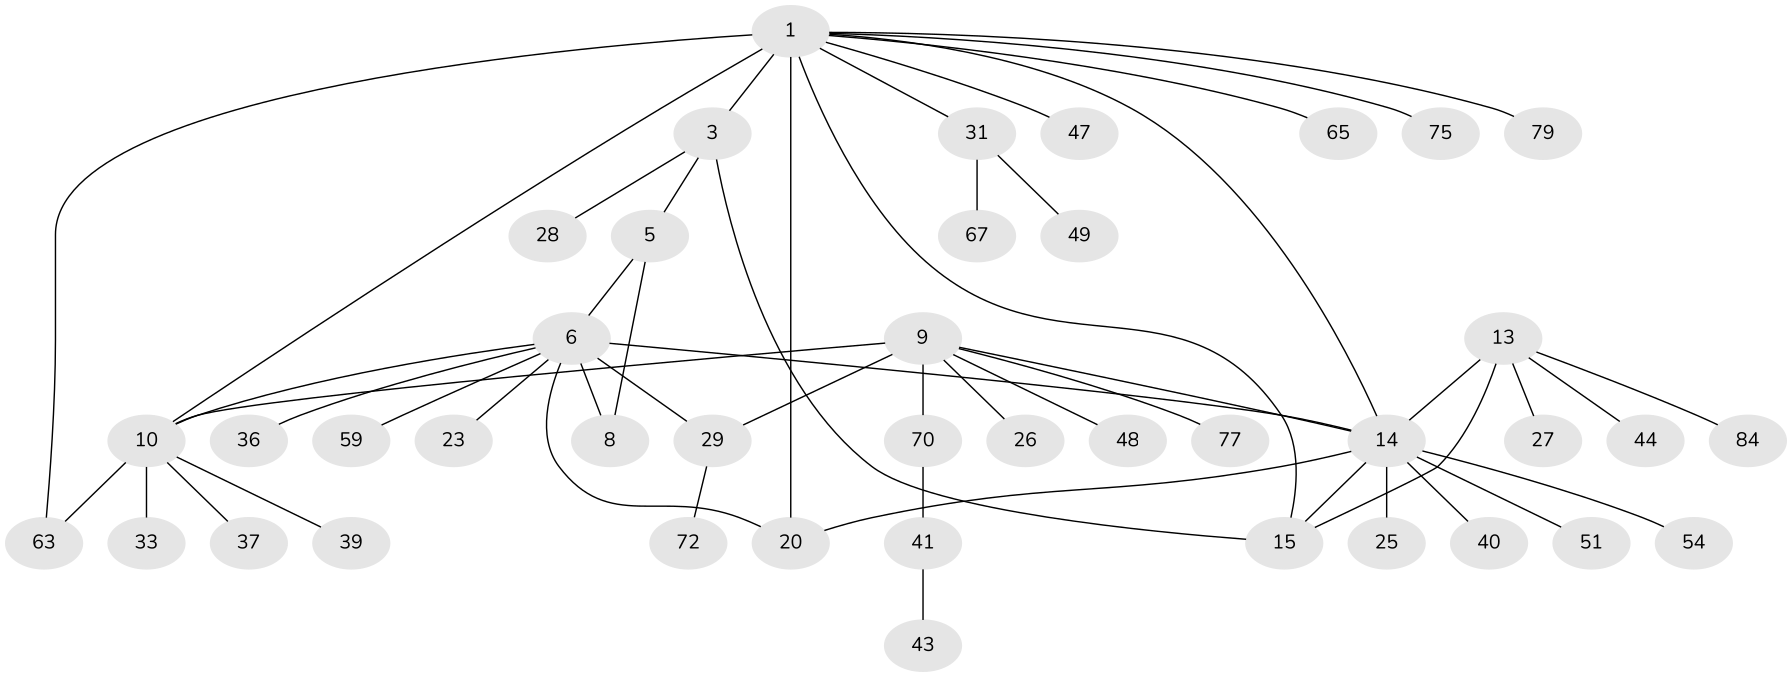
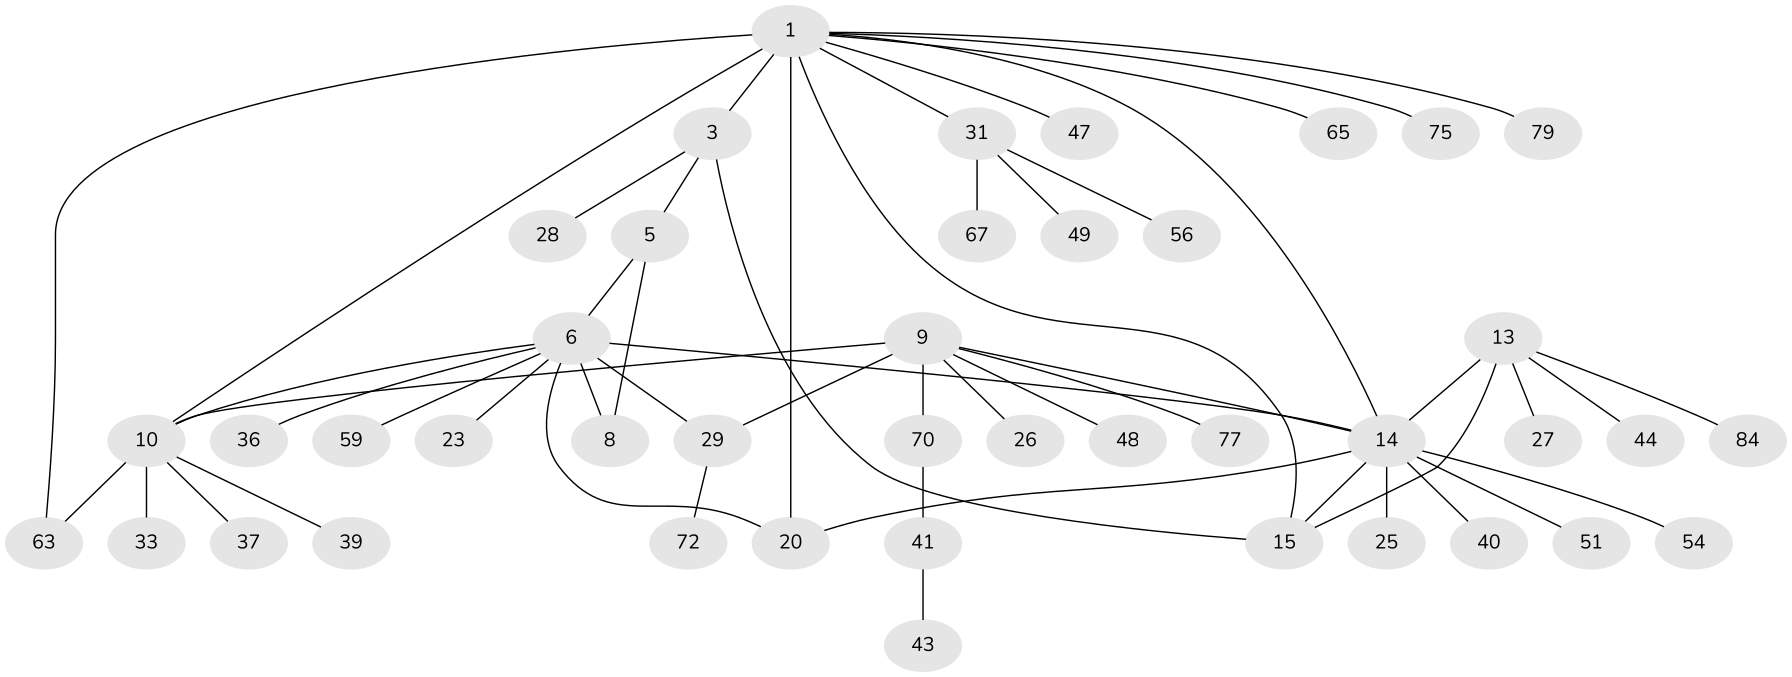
none -> (1182, 236)
